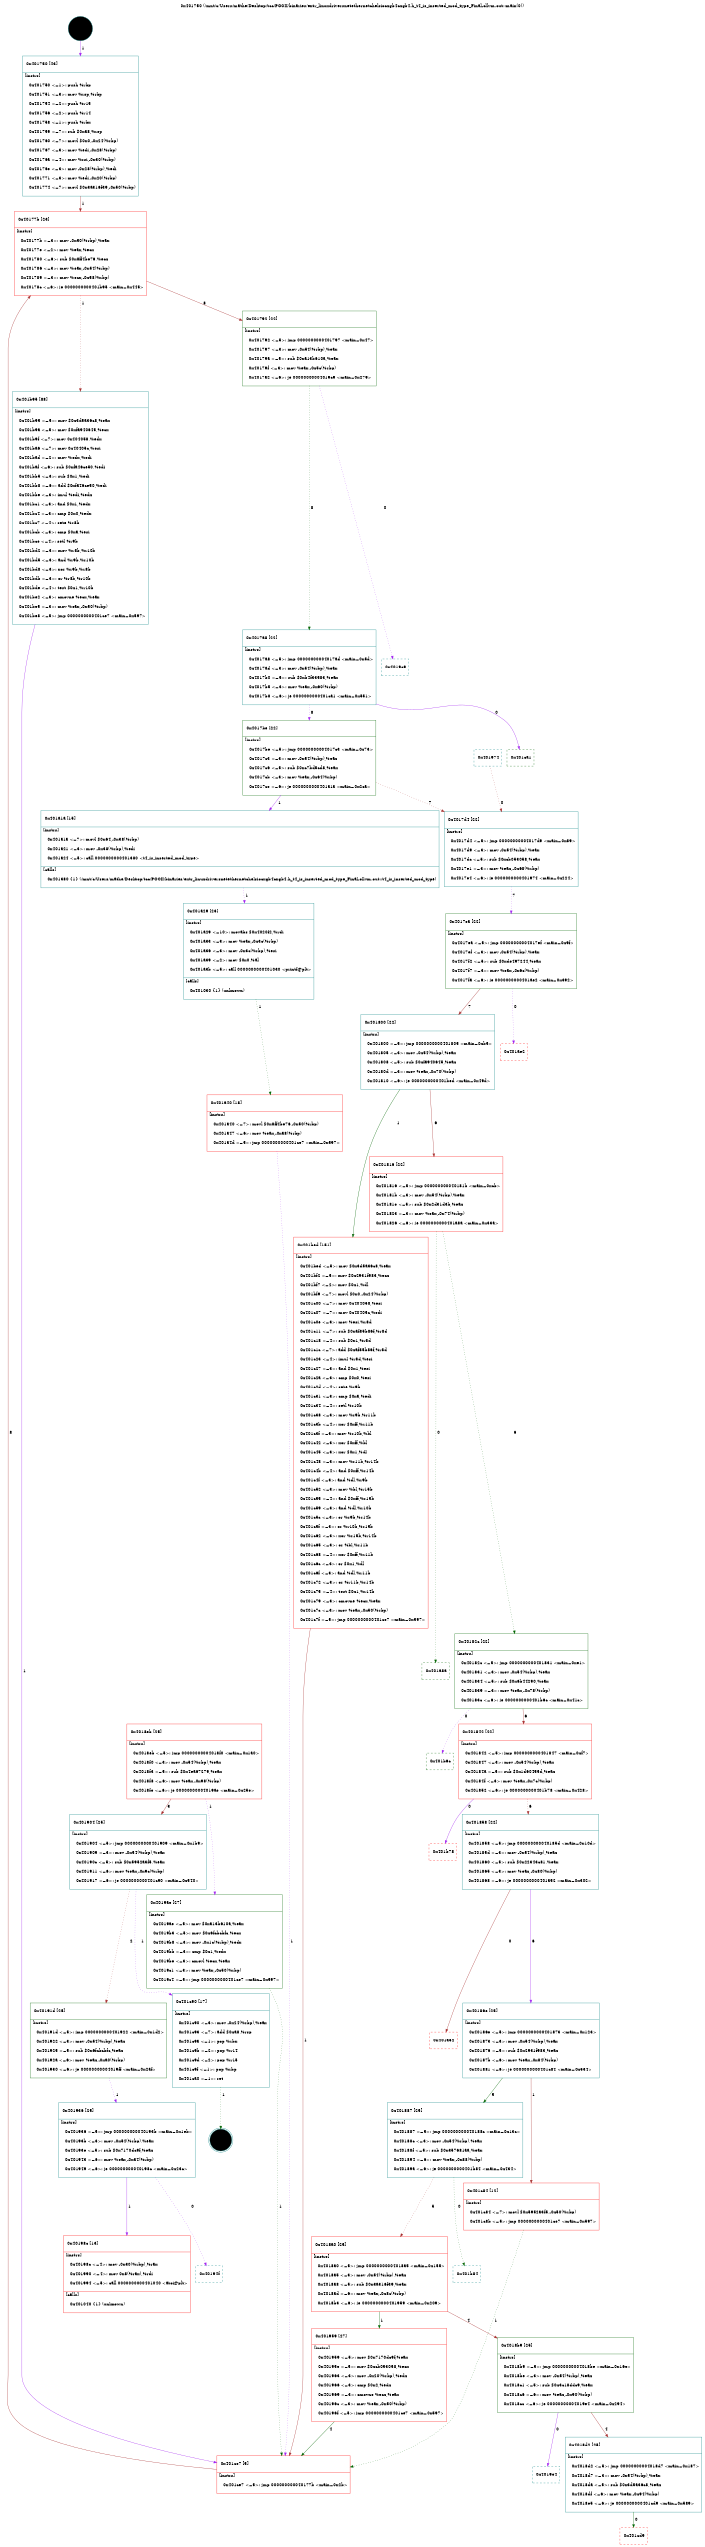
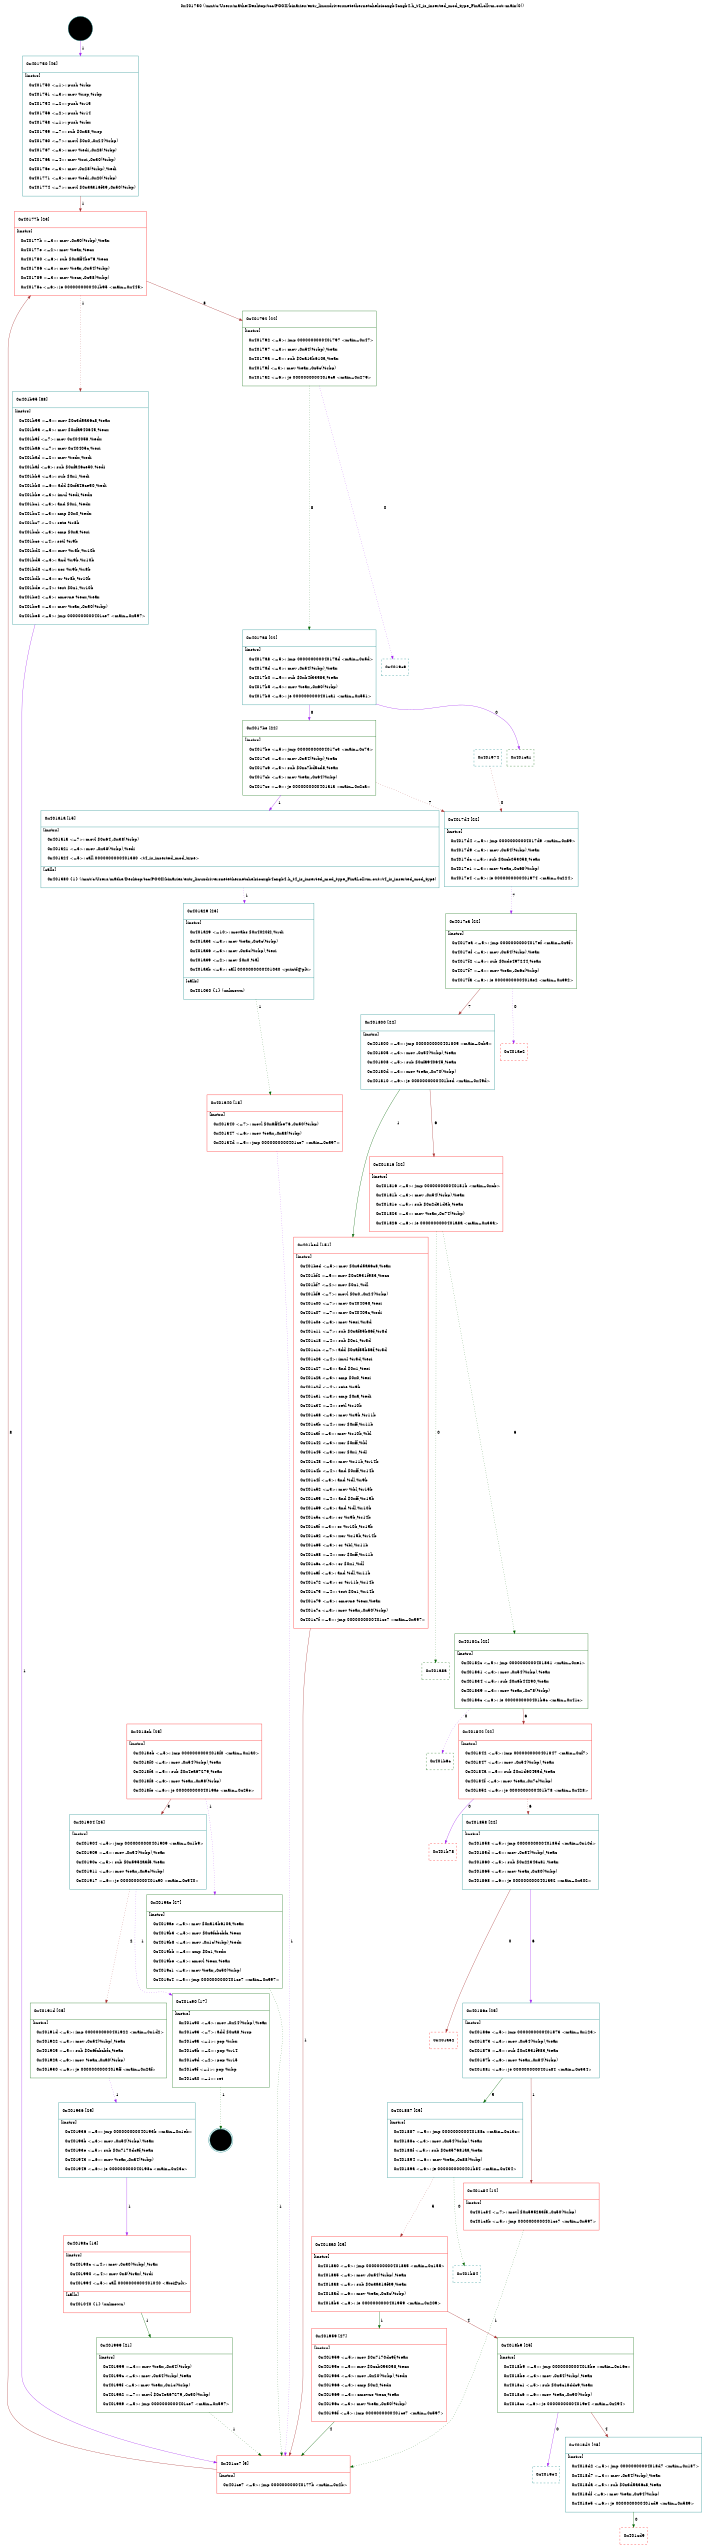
(309, 711) -> (309, 711)
(221, 2040) -> (221, 2040)
(209, 2274) -> none
none -> (164, 2375)
